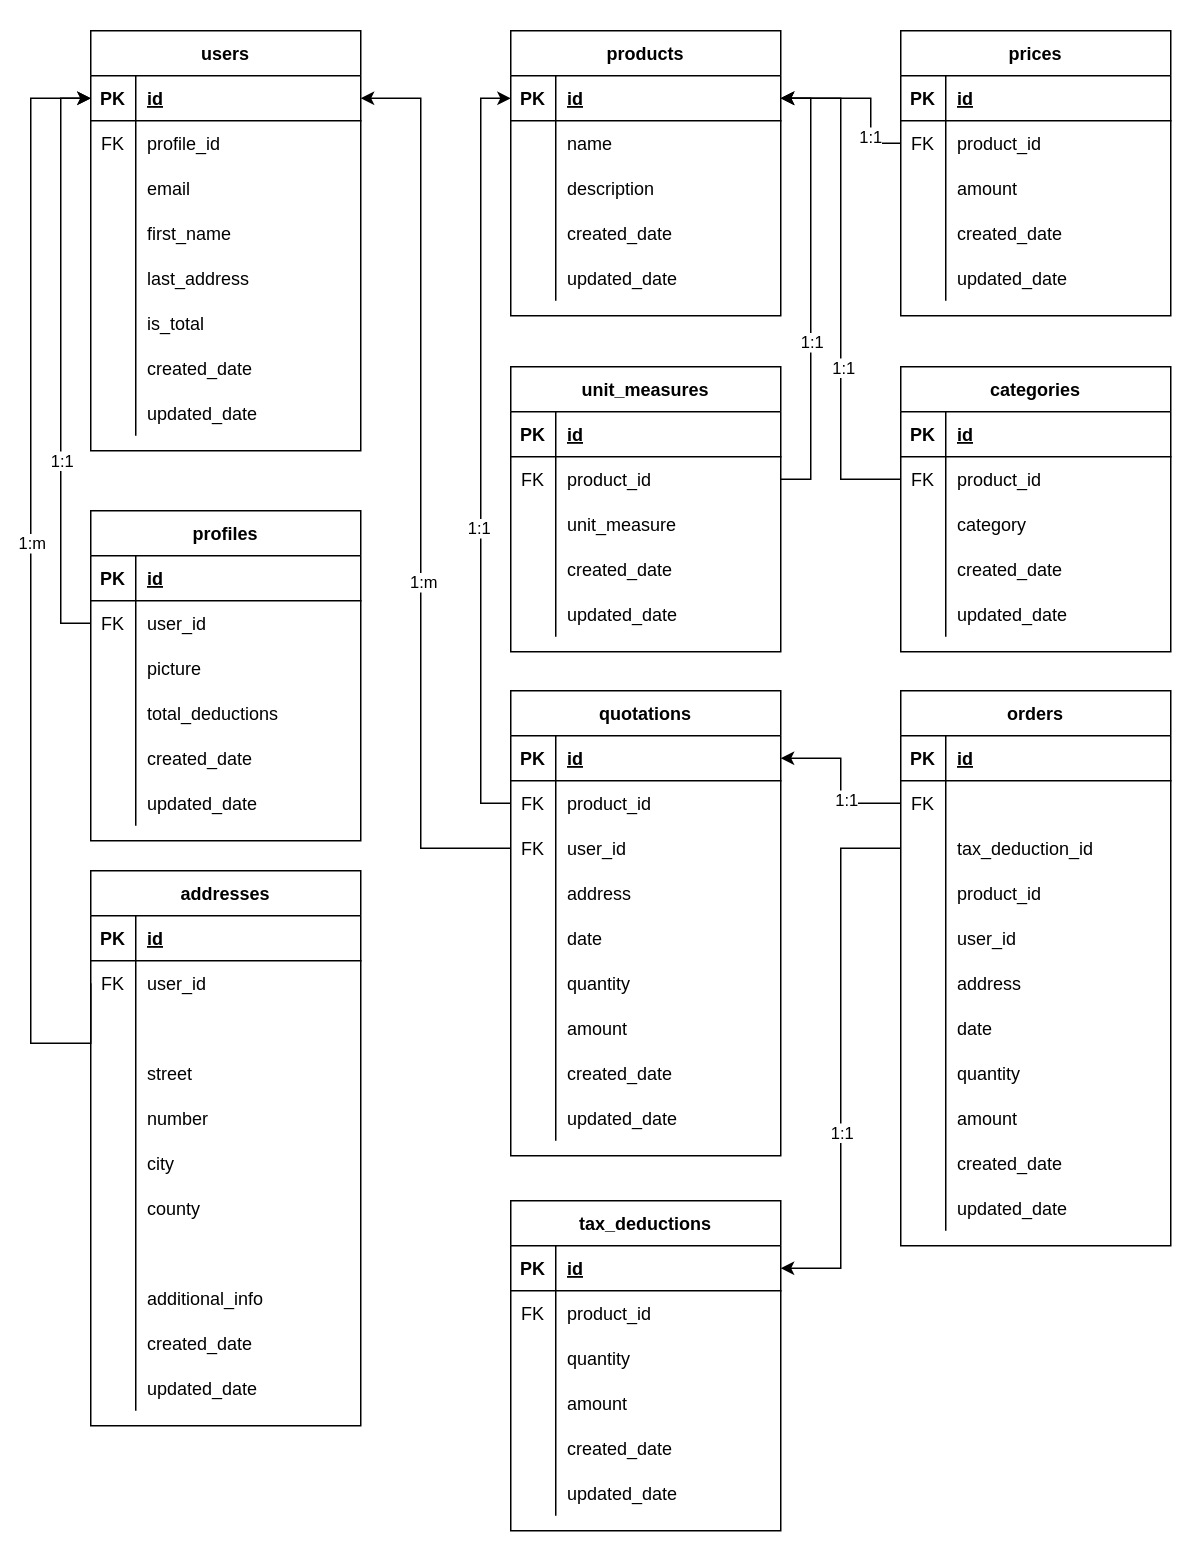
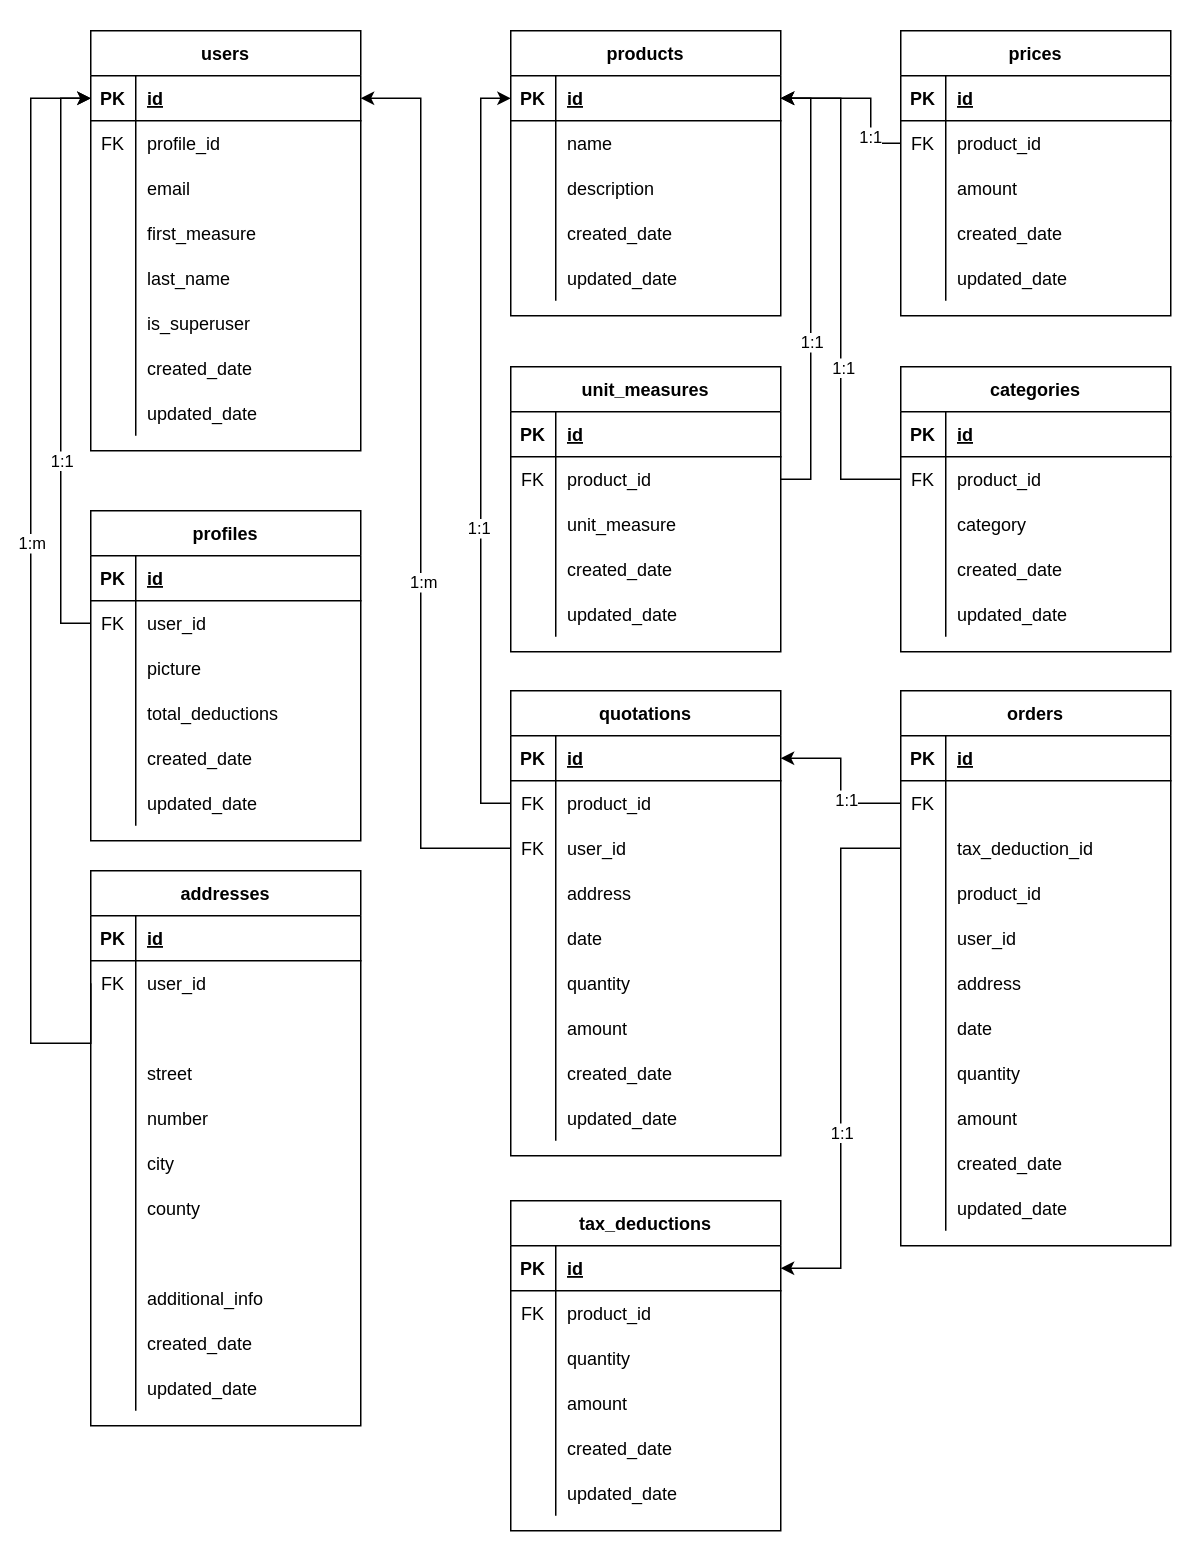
(195, 234) -> (210, 234)
(205, 279) -> (190, 279)
(183, 324) -> (205, 324)
